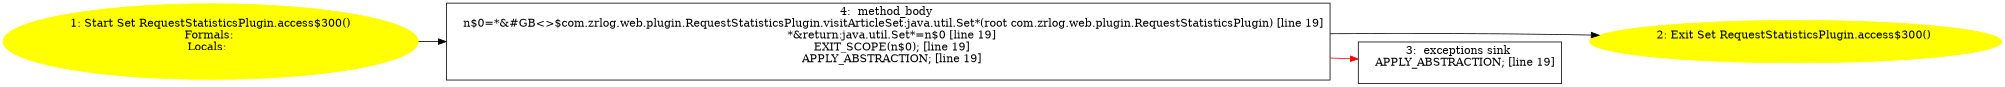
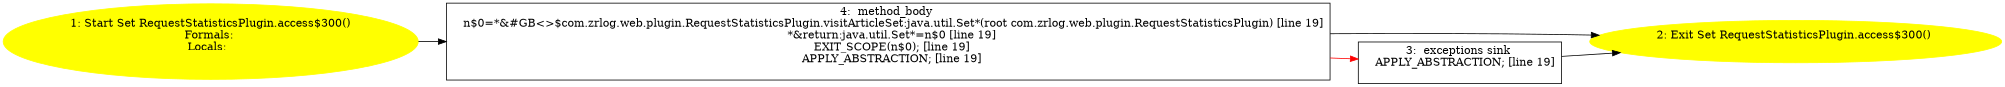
none -> (1587, 55)
